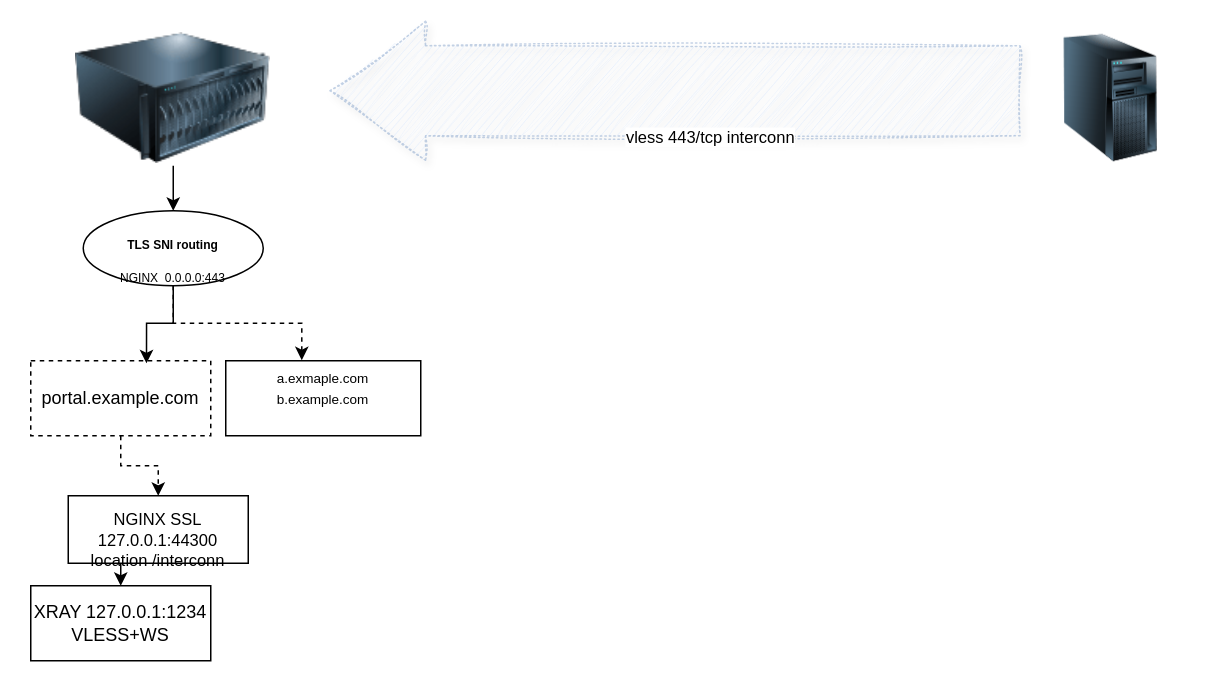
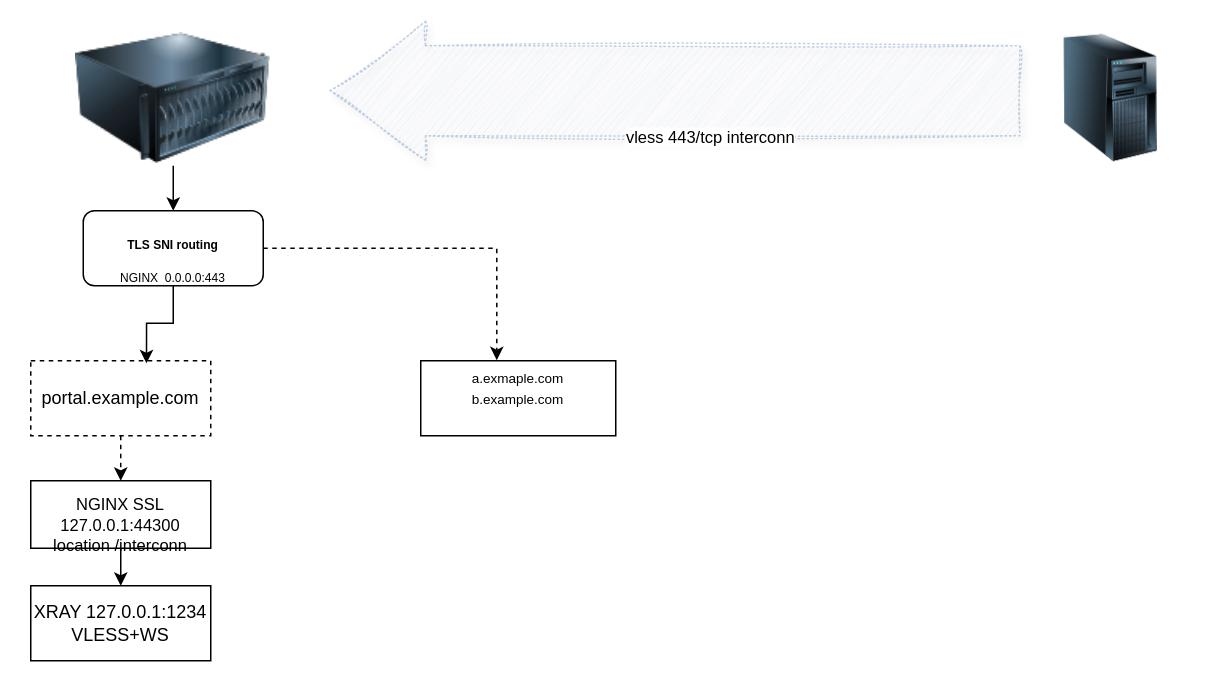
(173, 248) -> (173, 248)
(323, 398) -> (518, 398)
(158, 530) -> (121, 515)
